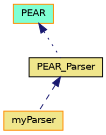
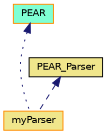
(52, 45) -> (21, 72)
